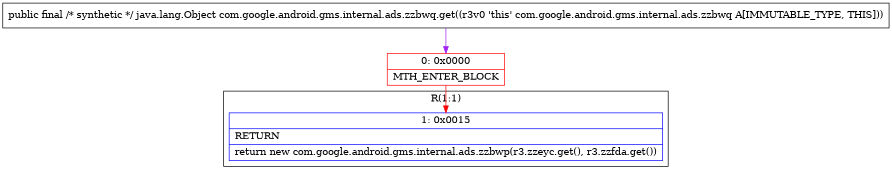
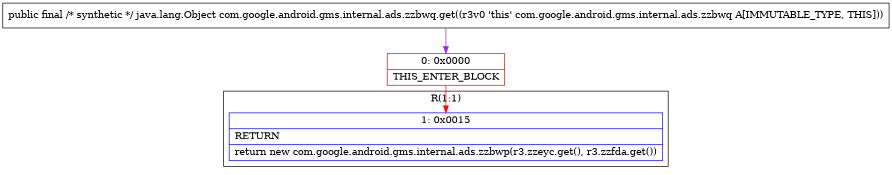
(446, 77) -> (446, 77)
